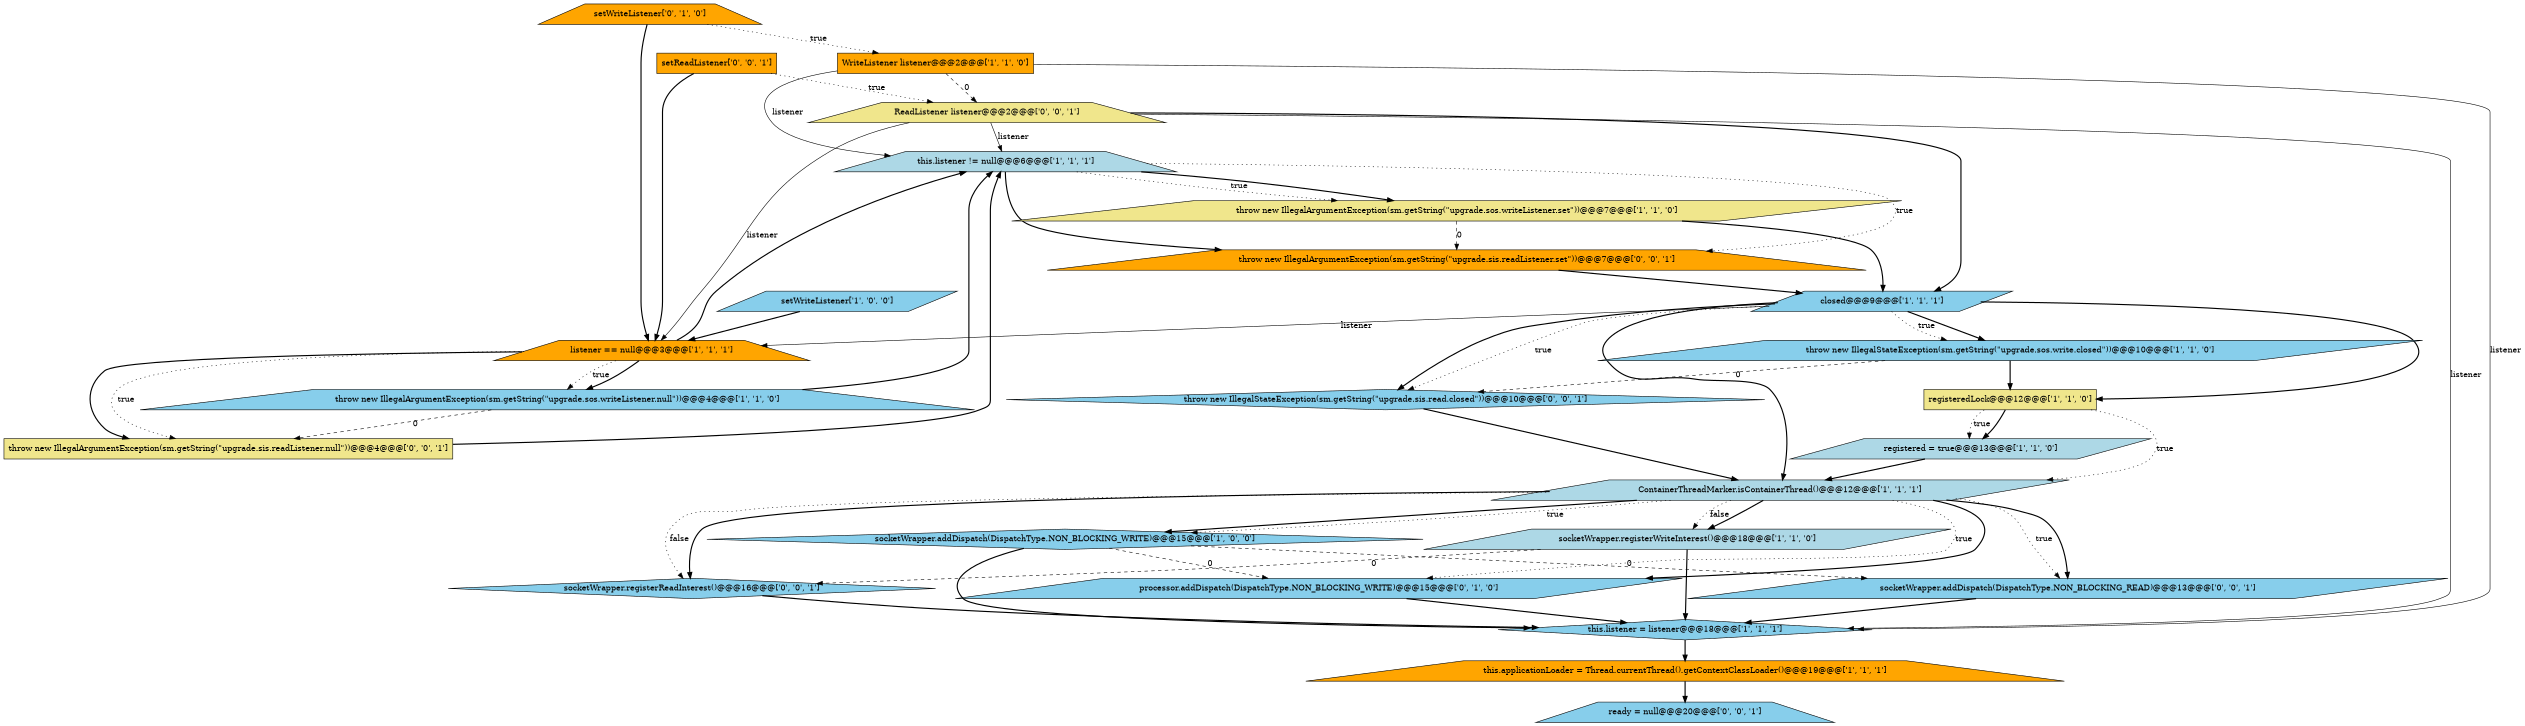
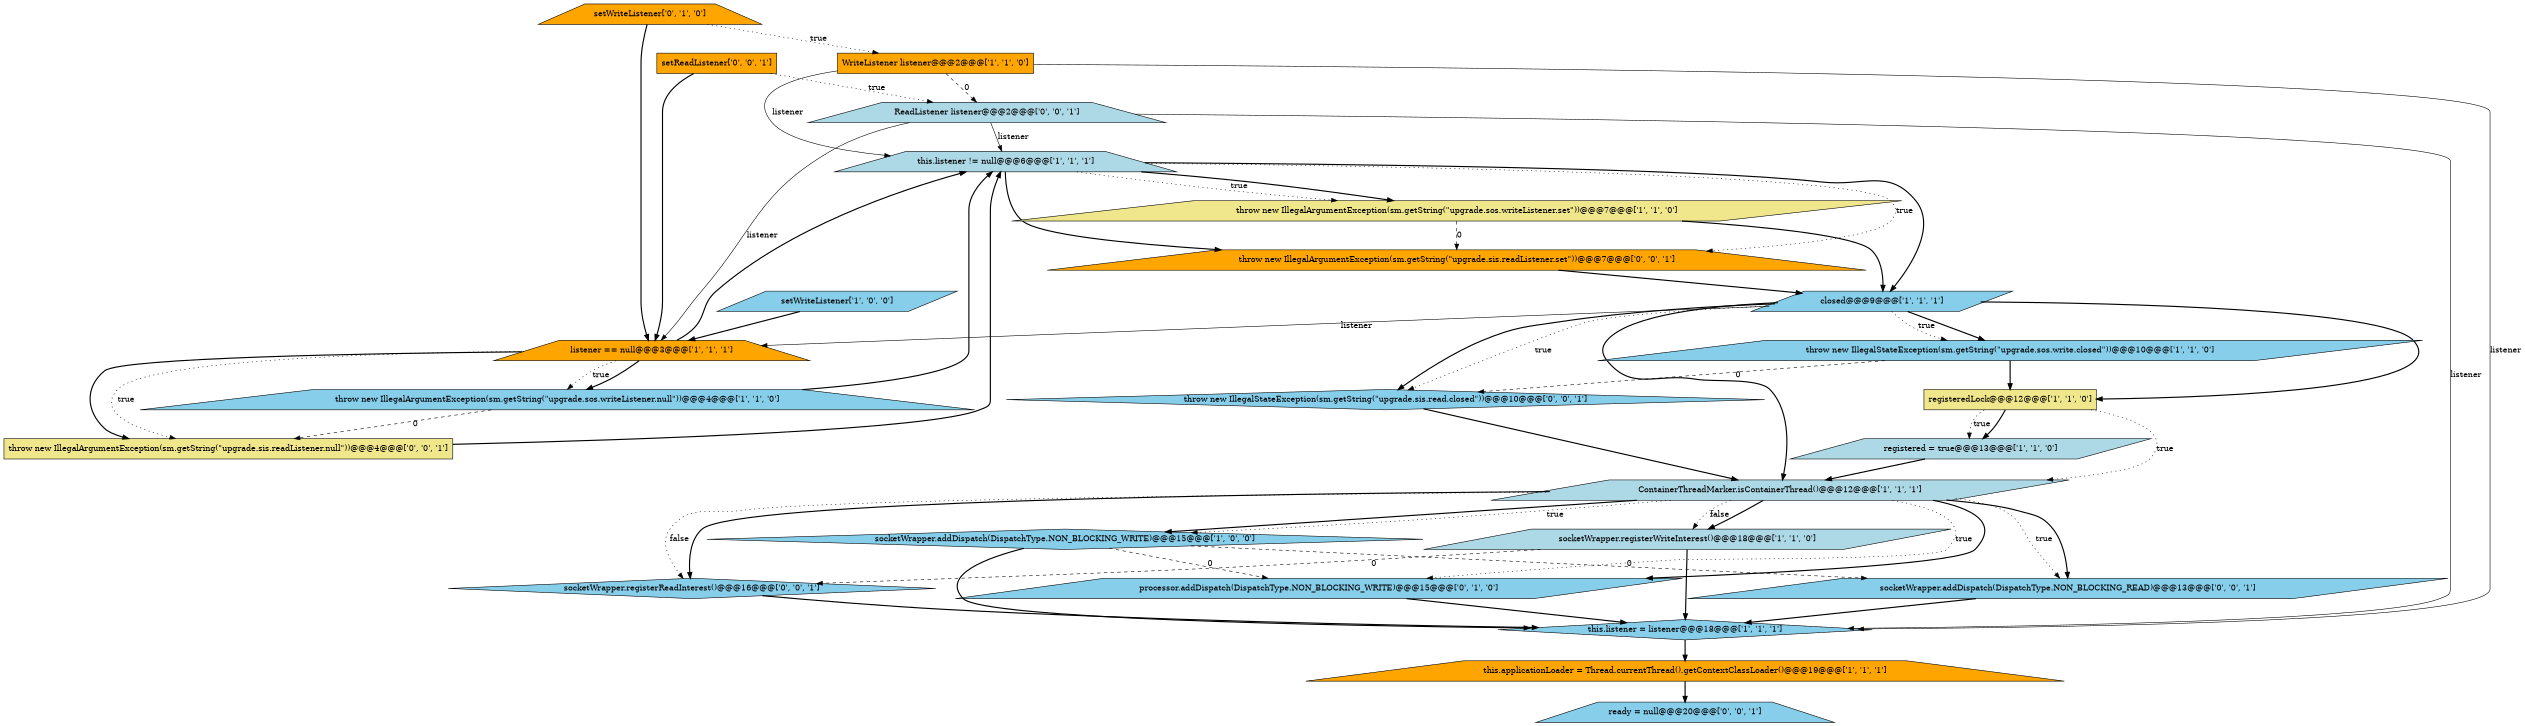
(987, 112) -> (987, 112)
(1714, 125) -> (1647, 172)
